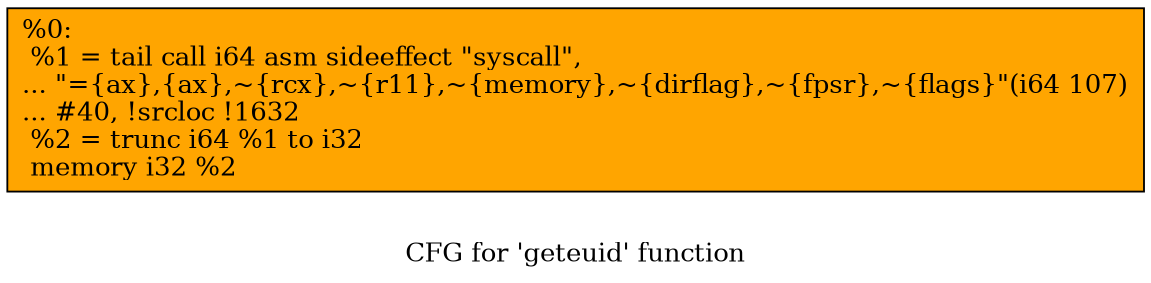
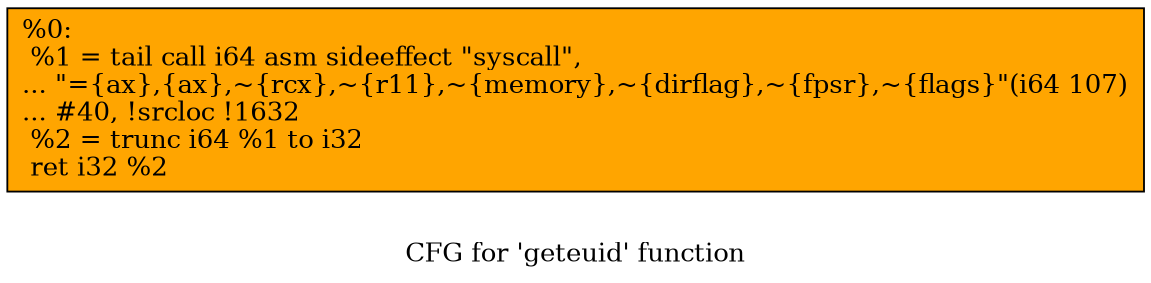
(130, 168) -> (95, 168)
